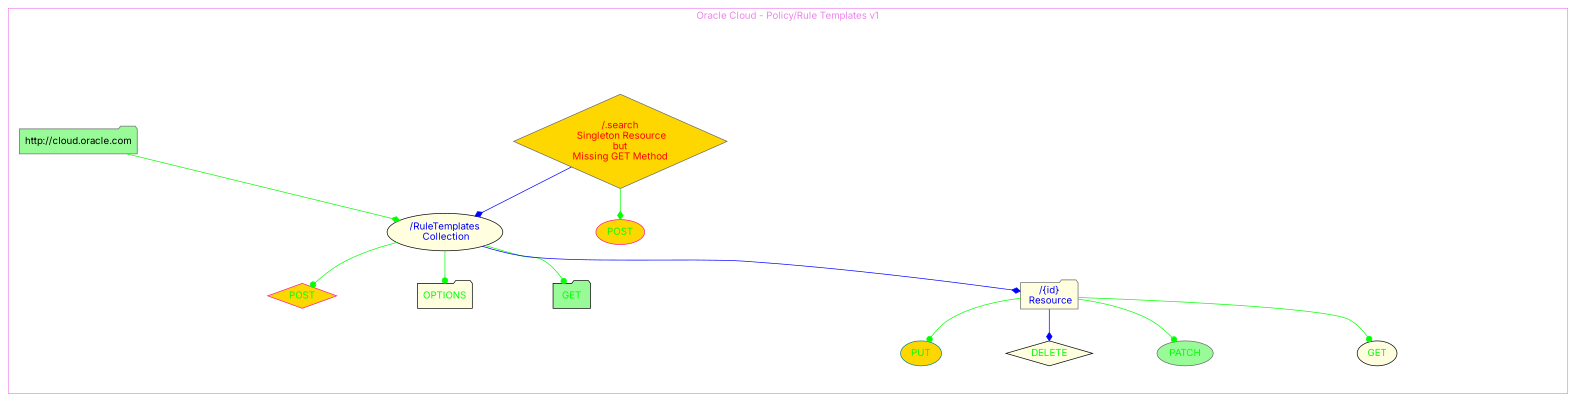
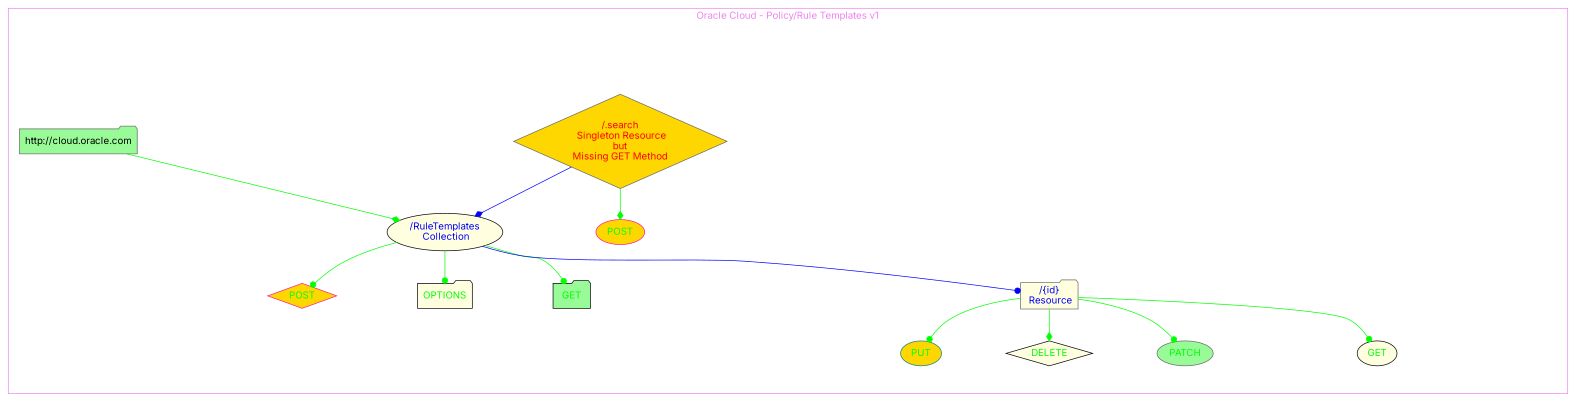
(802, 266) -> (802, 266)
(1049, 324) -> (1049, 324)
